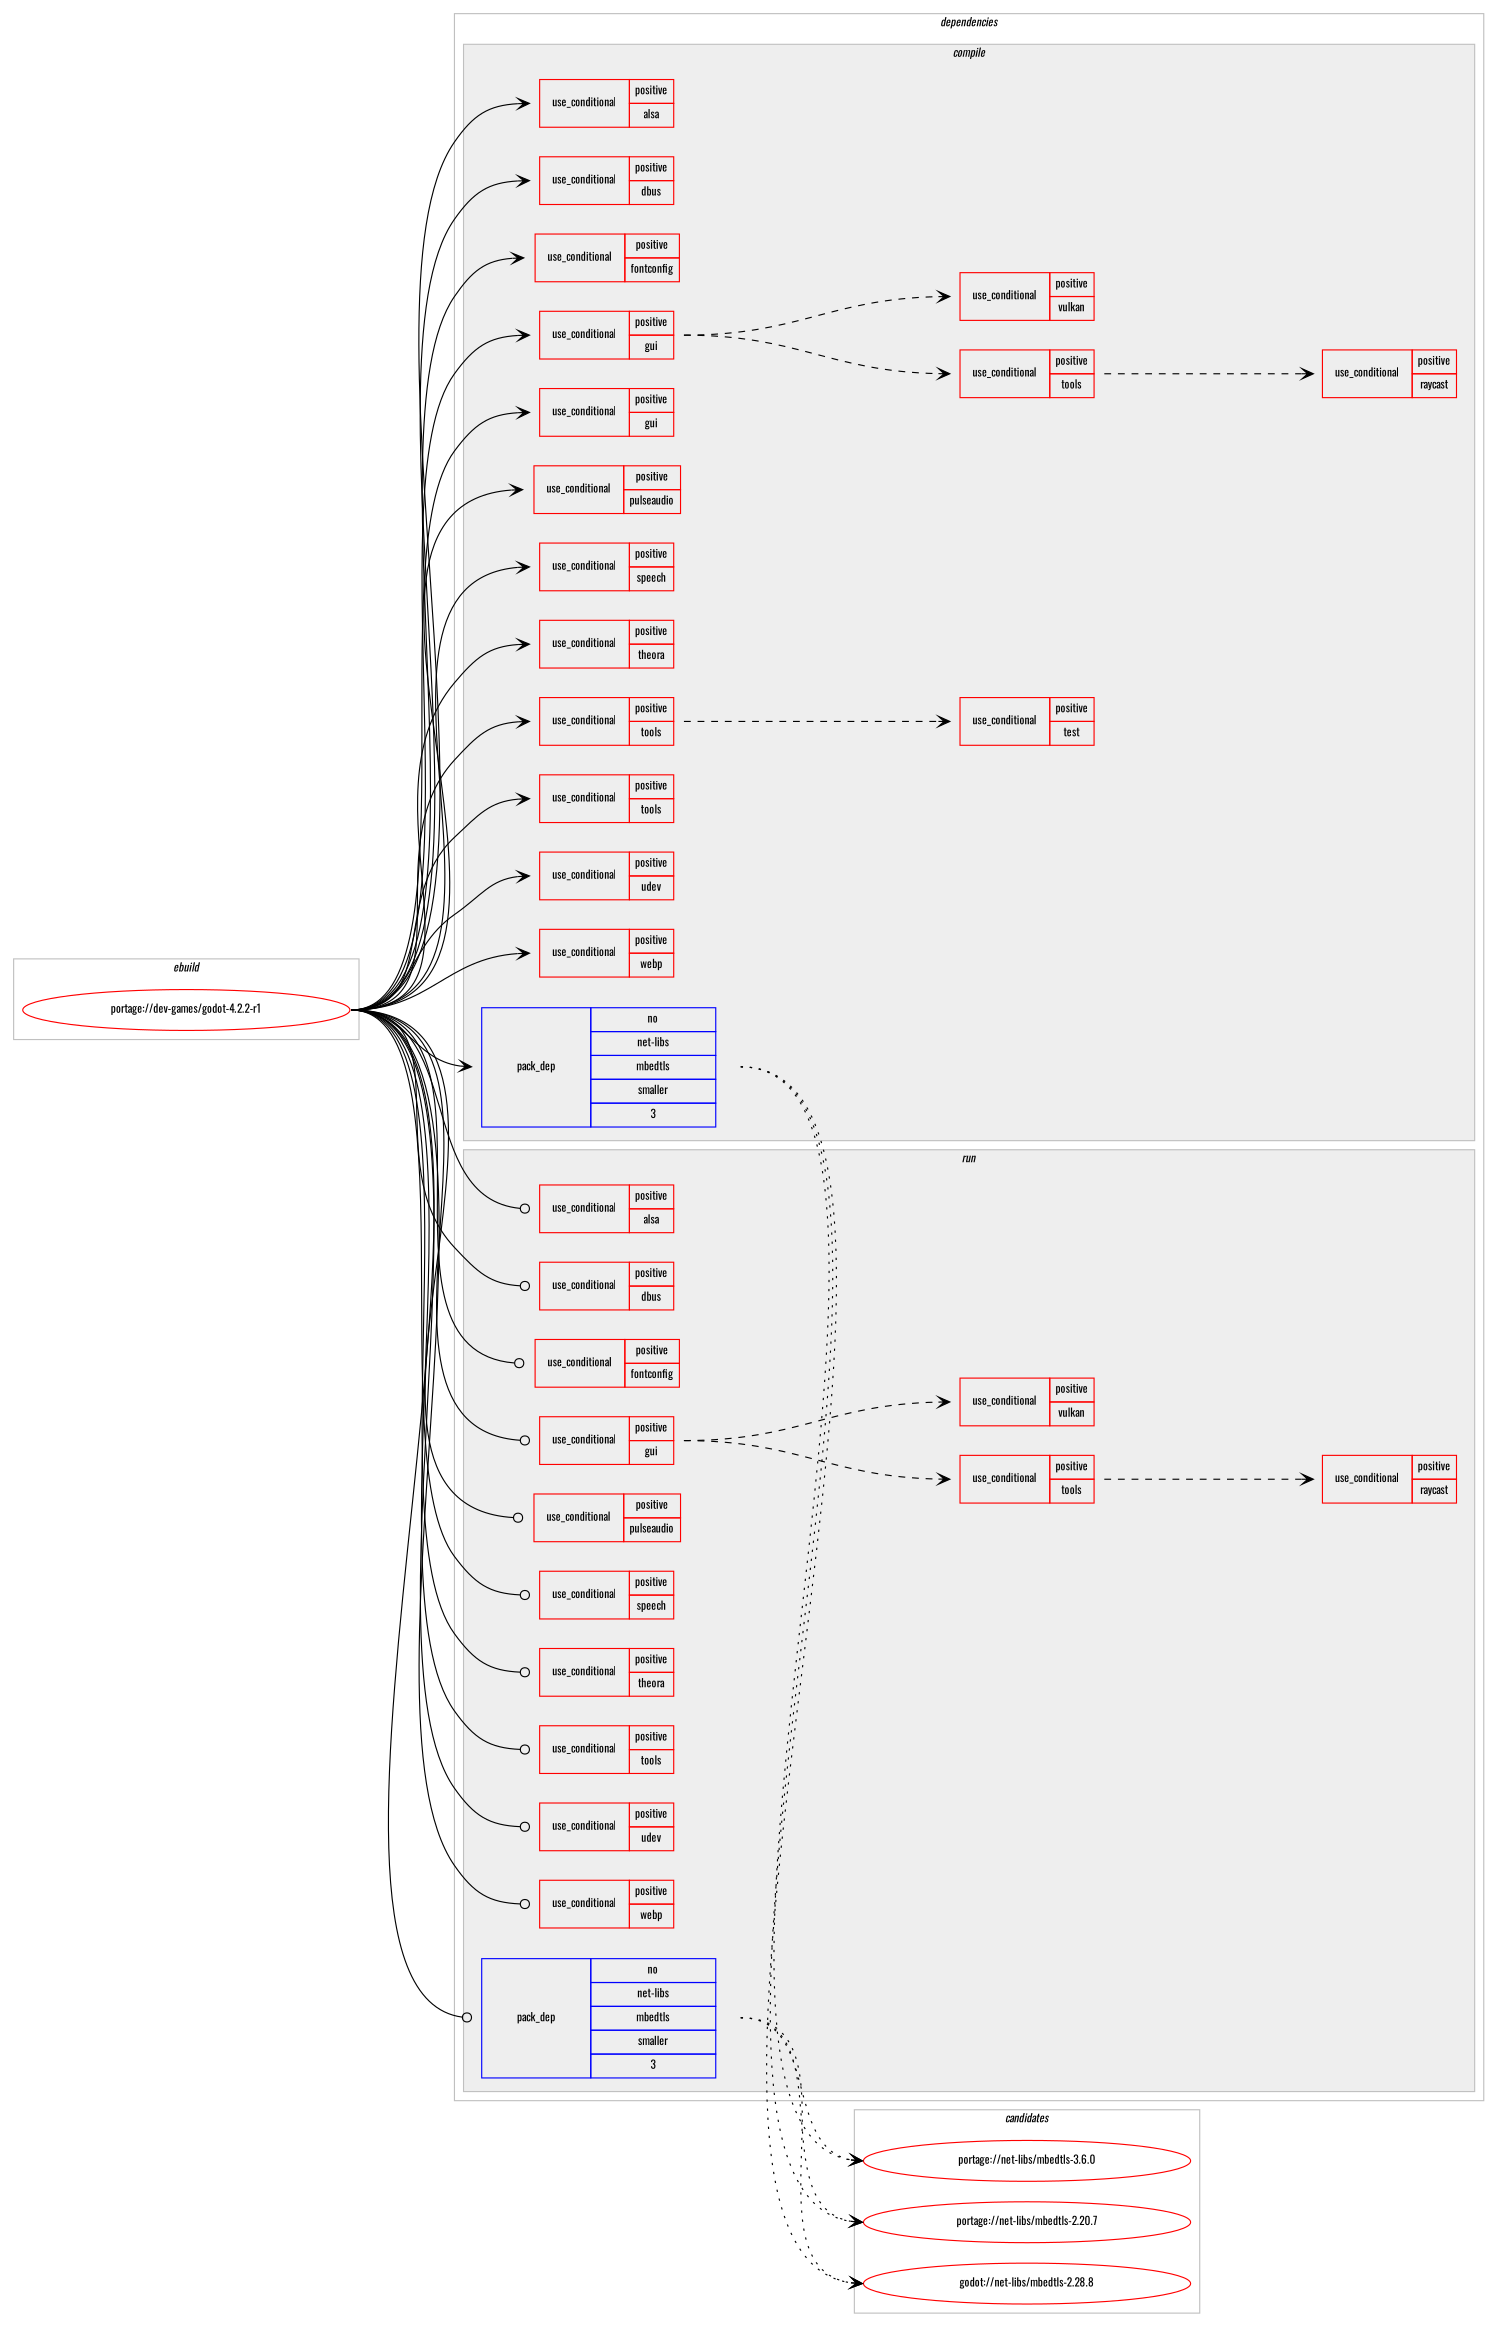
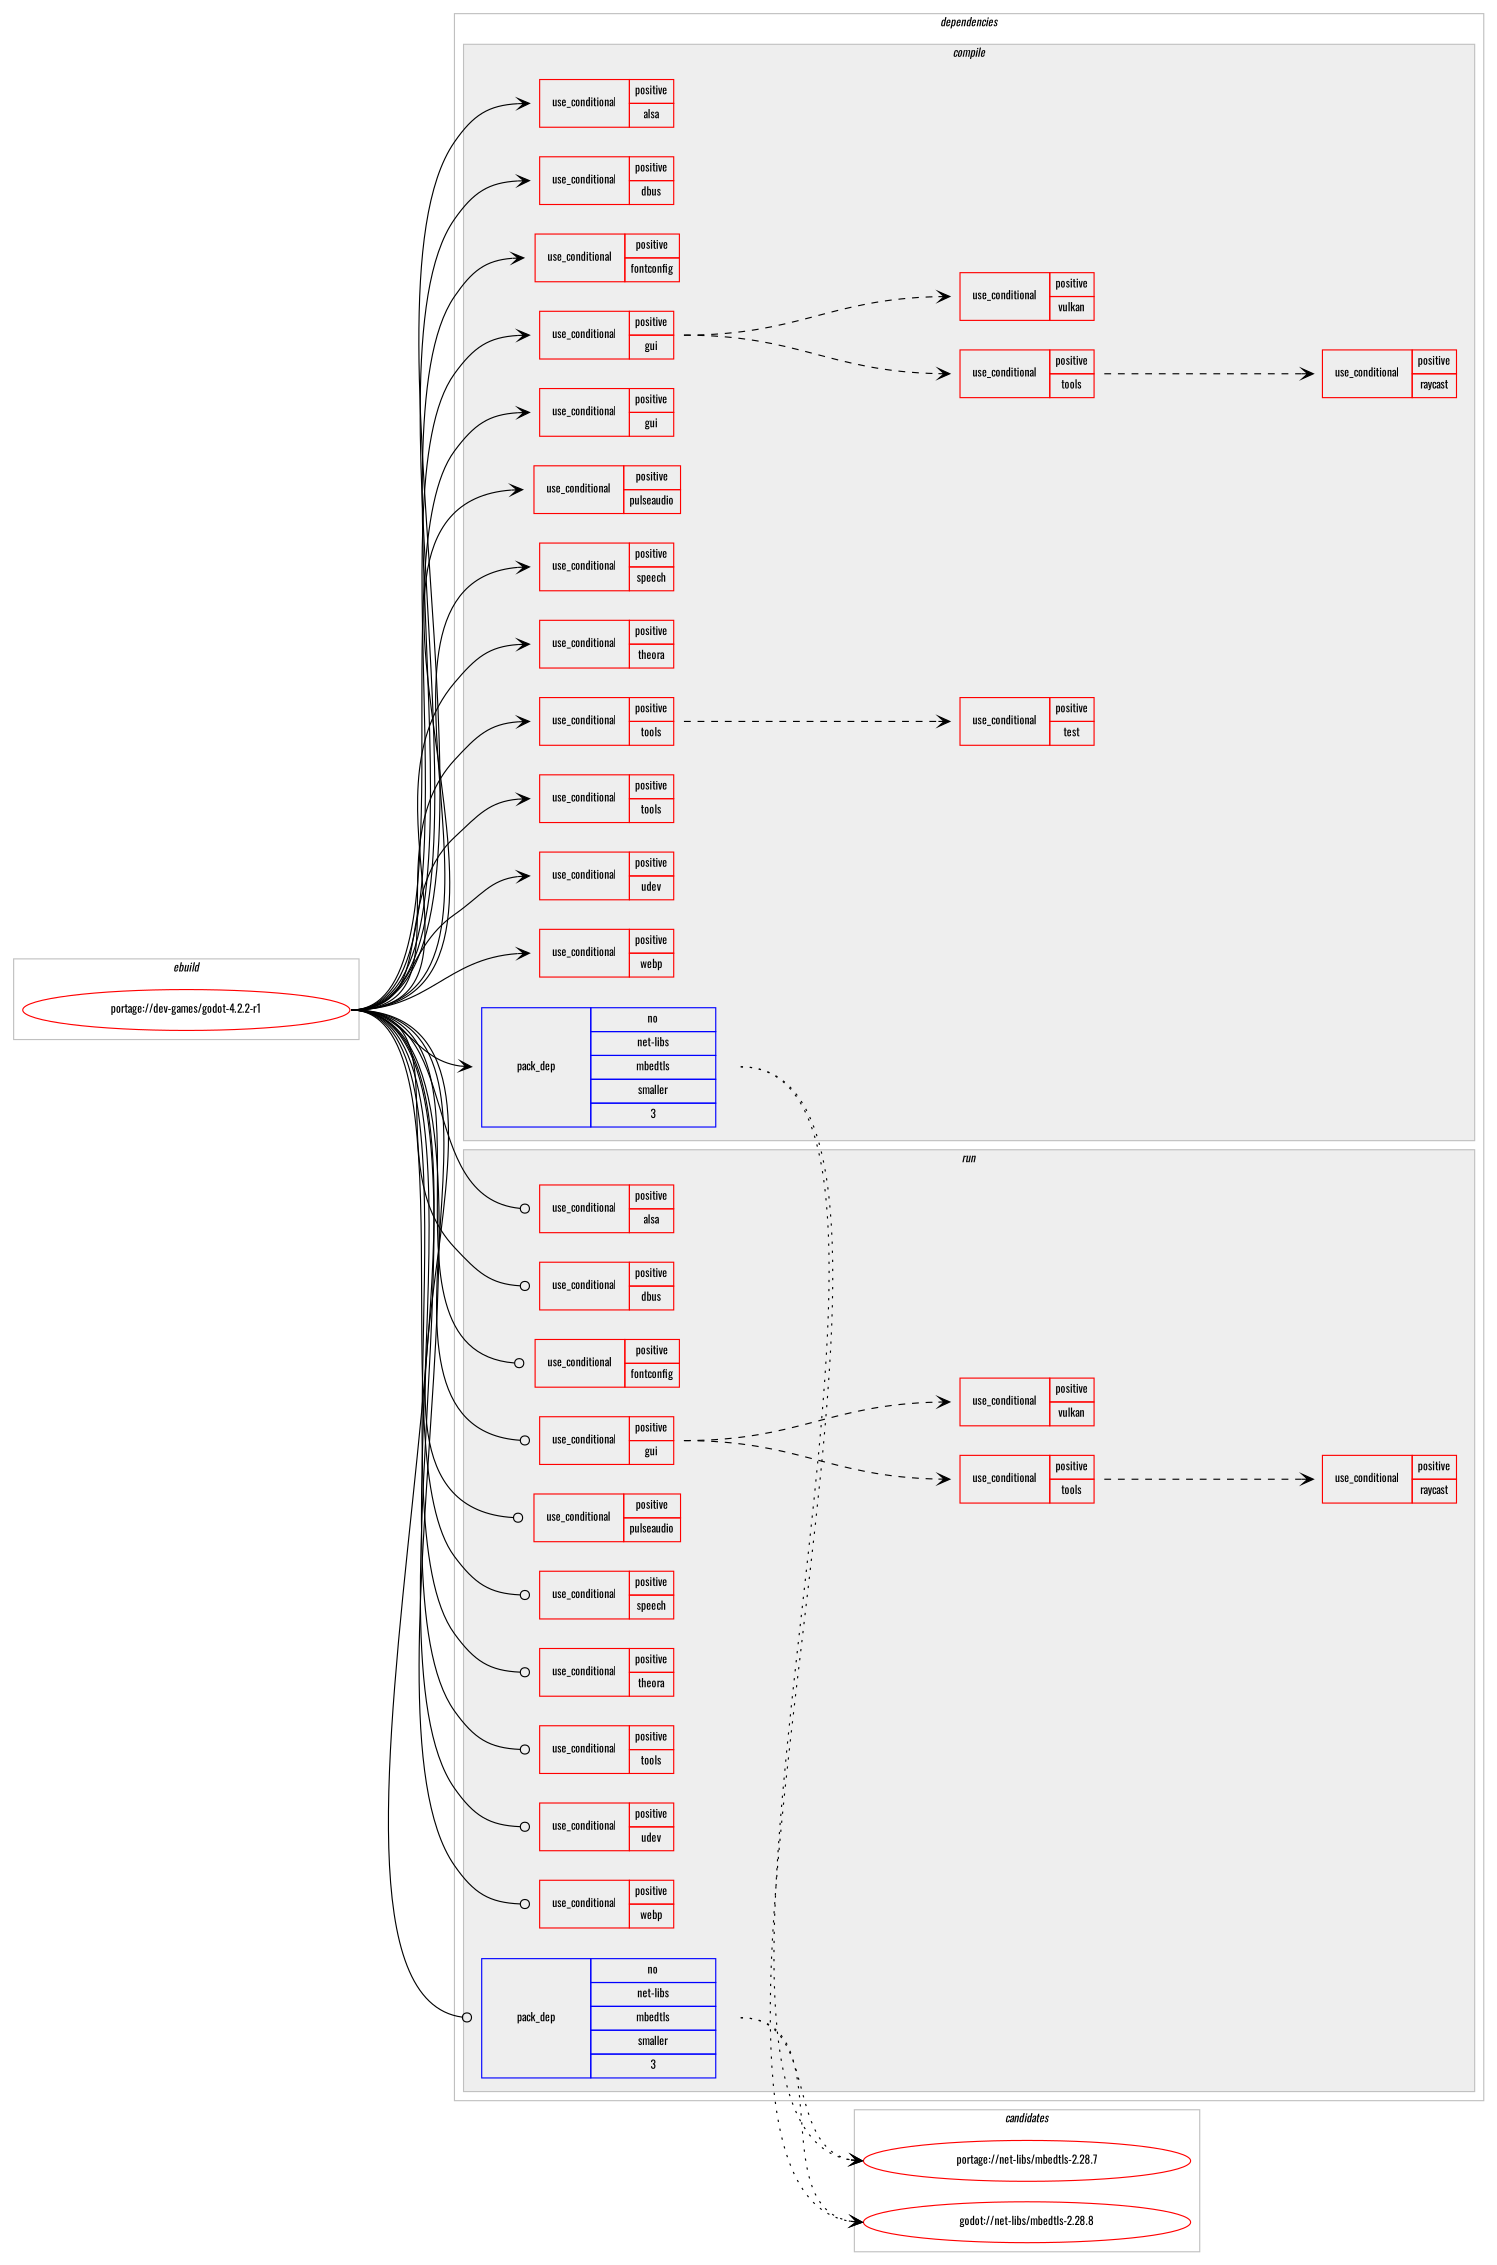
(1027, 2161) -> none
(1027, 2222) -> (1027, 2161)
